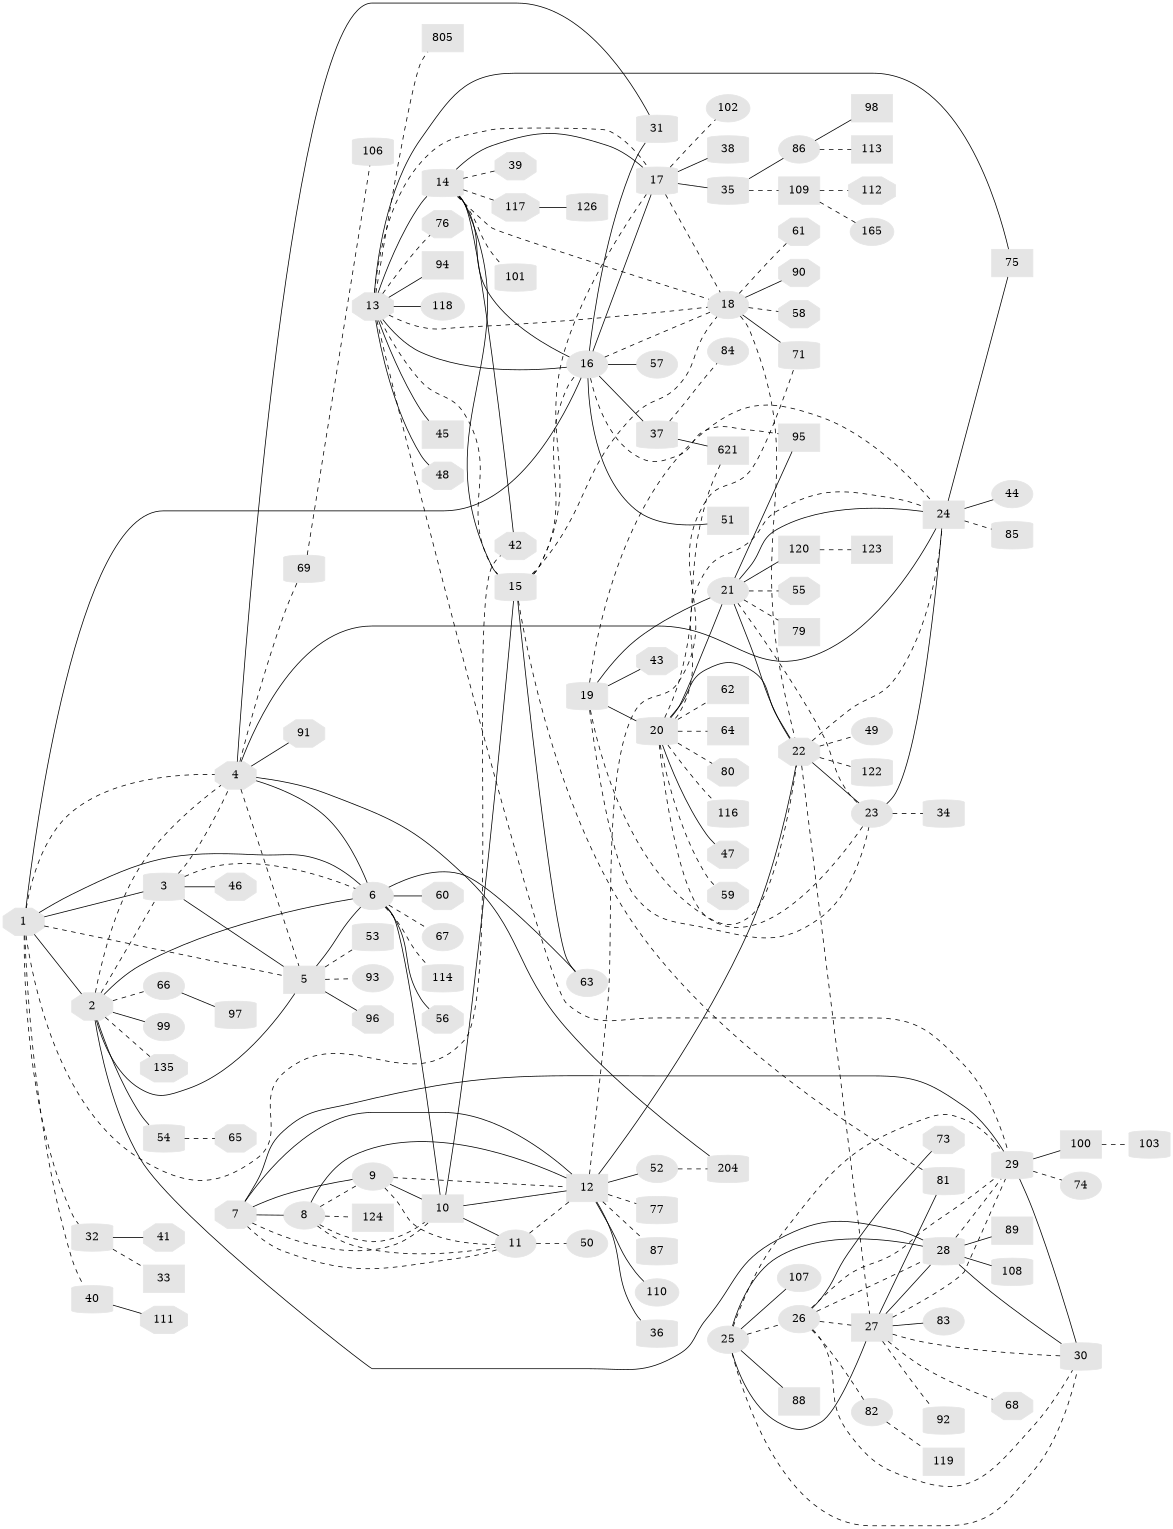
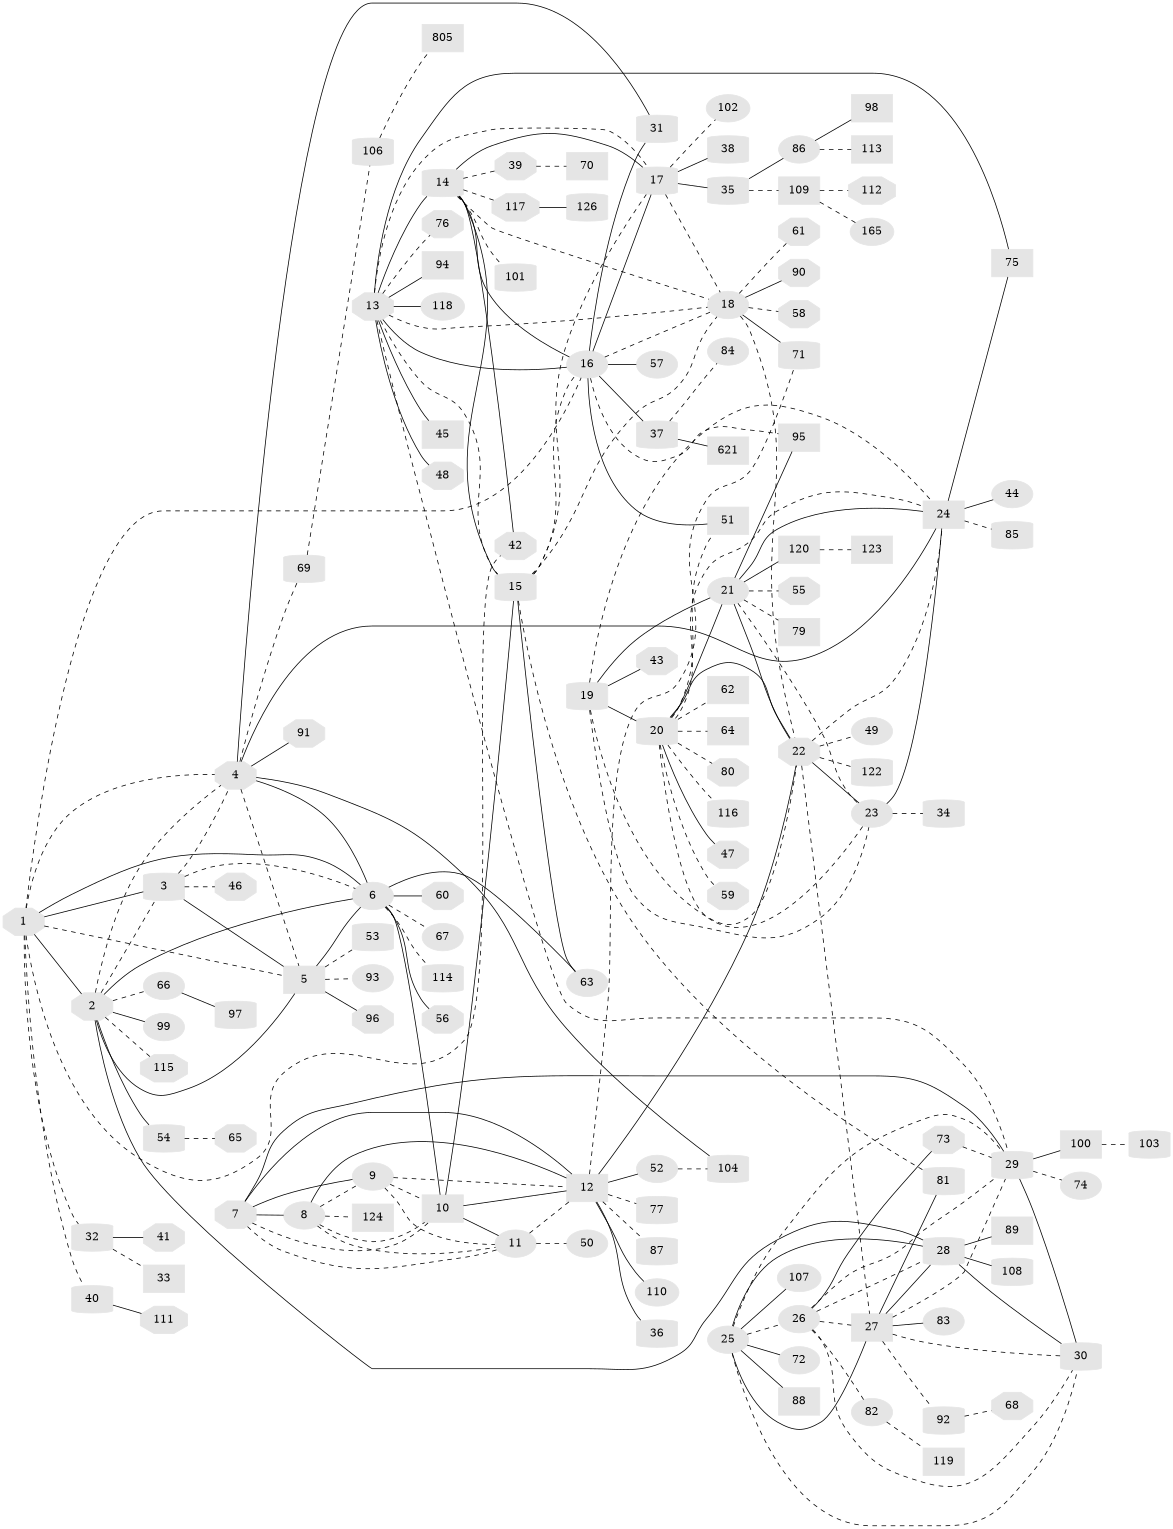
none -> (587, 166)
(397, 171) -> (402, 93)
(187, 511) -> (187, 511)
(695, 558) -> (693, 626)
(200, 887) -> (200, 887)
(164, 1068) -> (164, 1068)
(728, 1169) -> (728, 1169)
(406, 1192) -> (406, 1192)
(979, 1208) -> (977, 1152)
none -> (799, 1360)
(938, 1375) -> (978, 1413)
